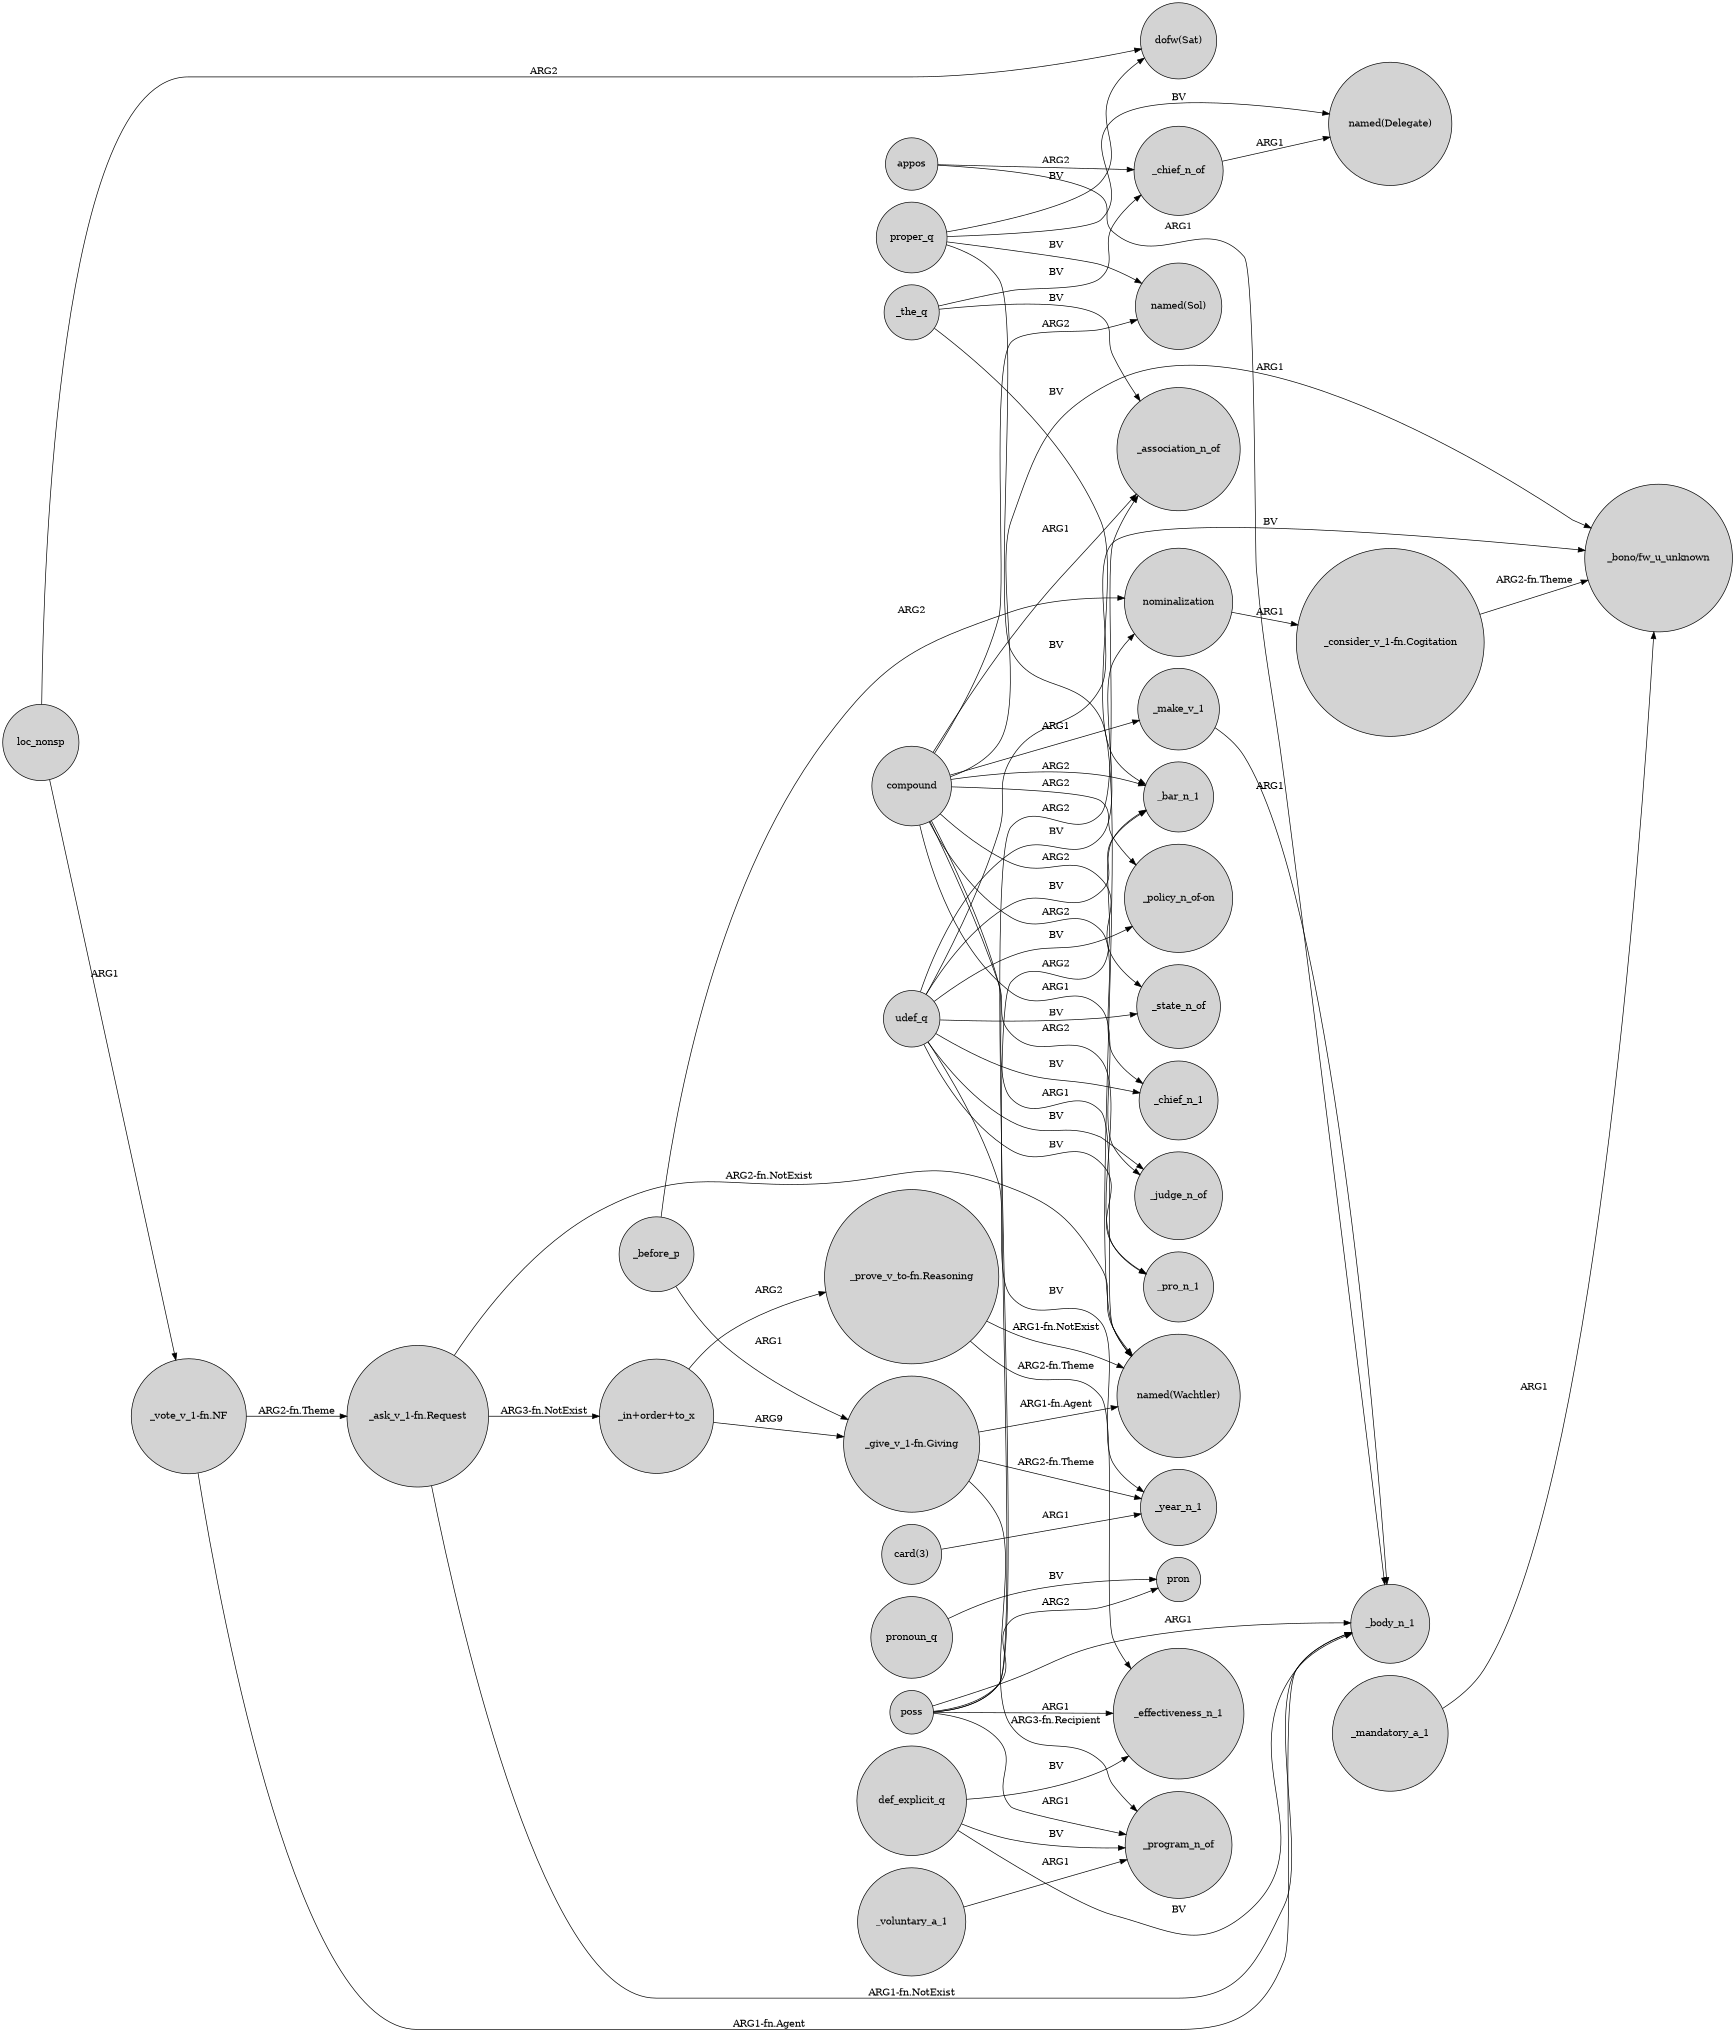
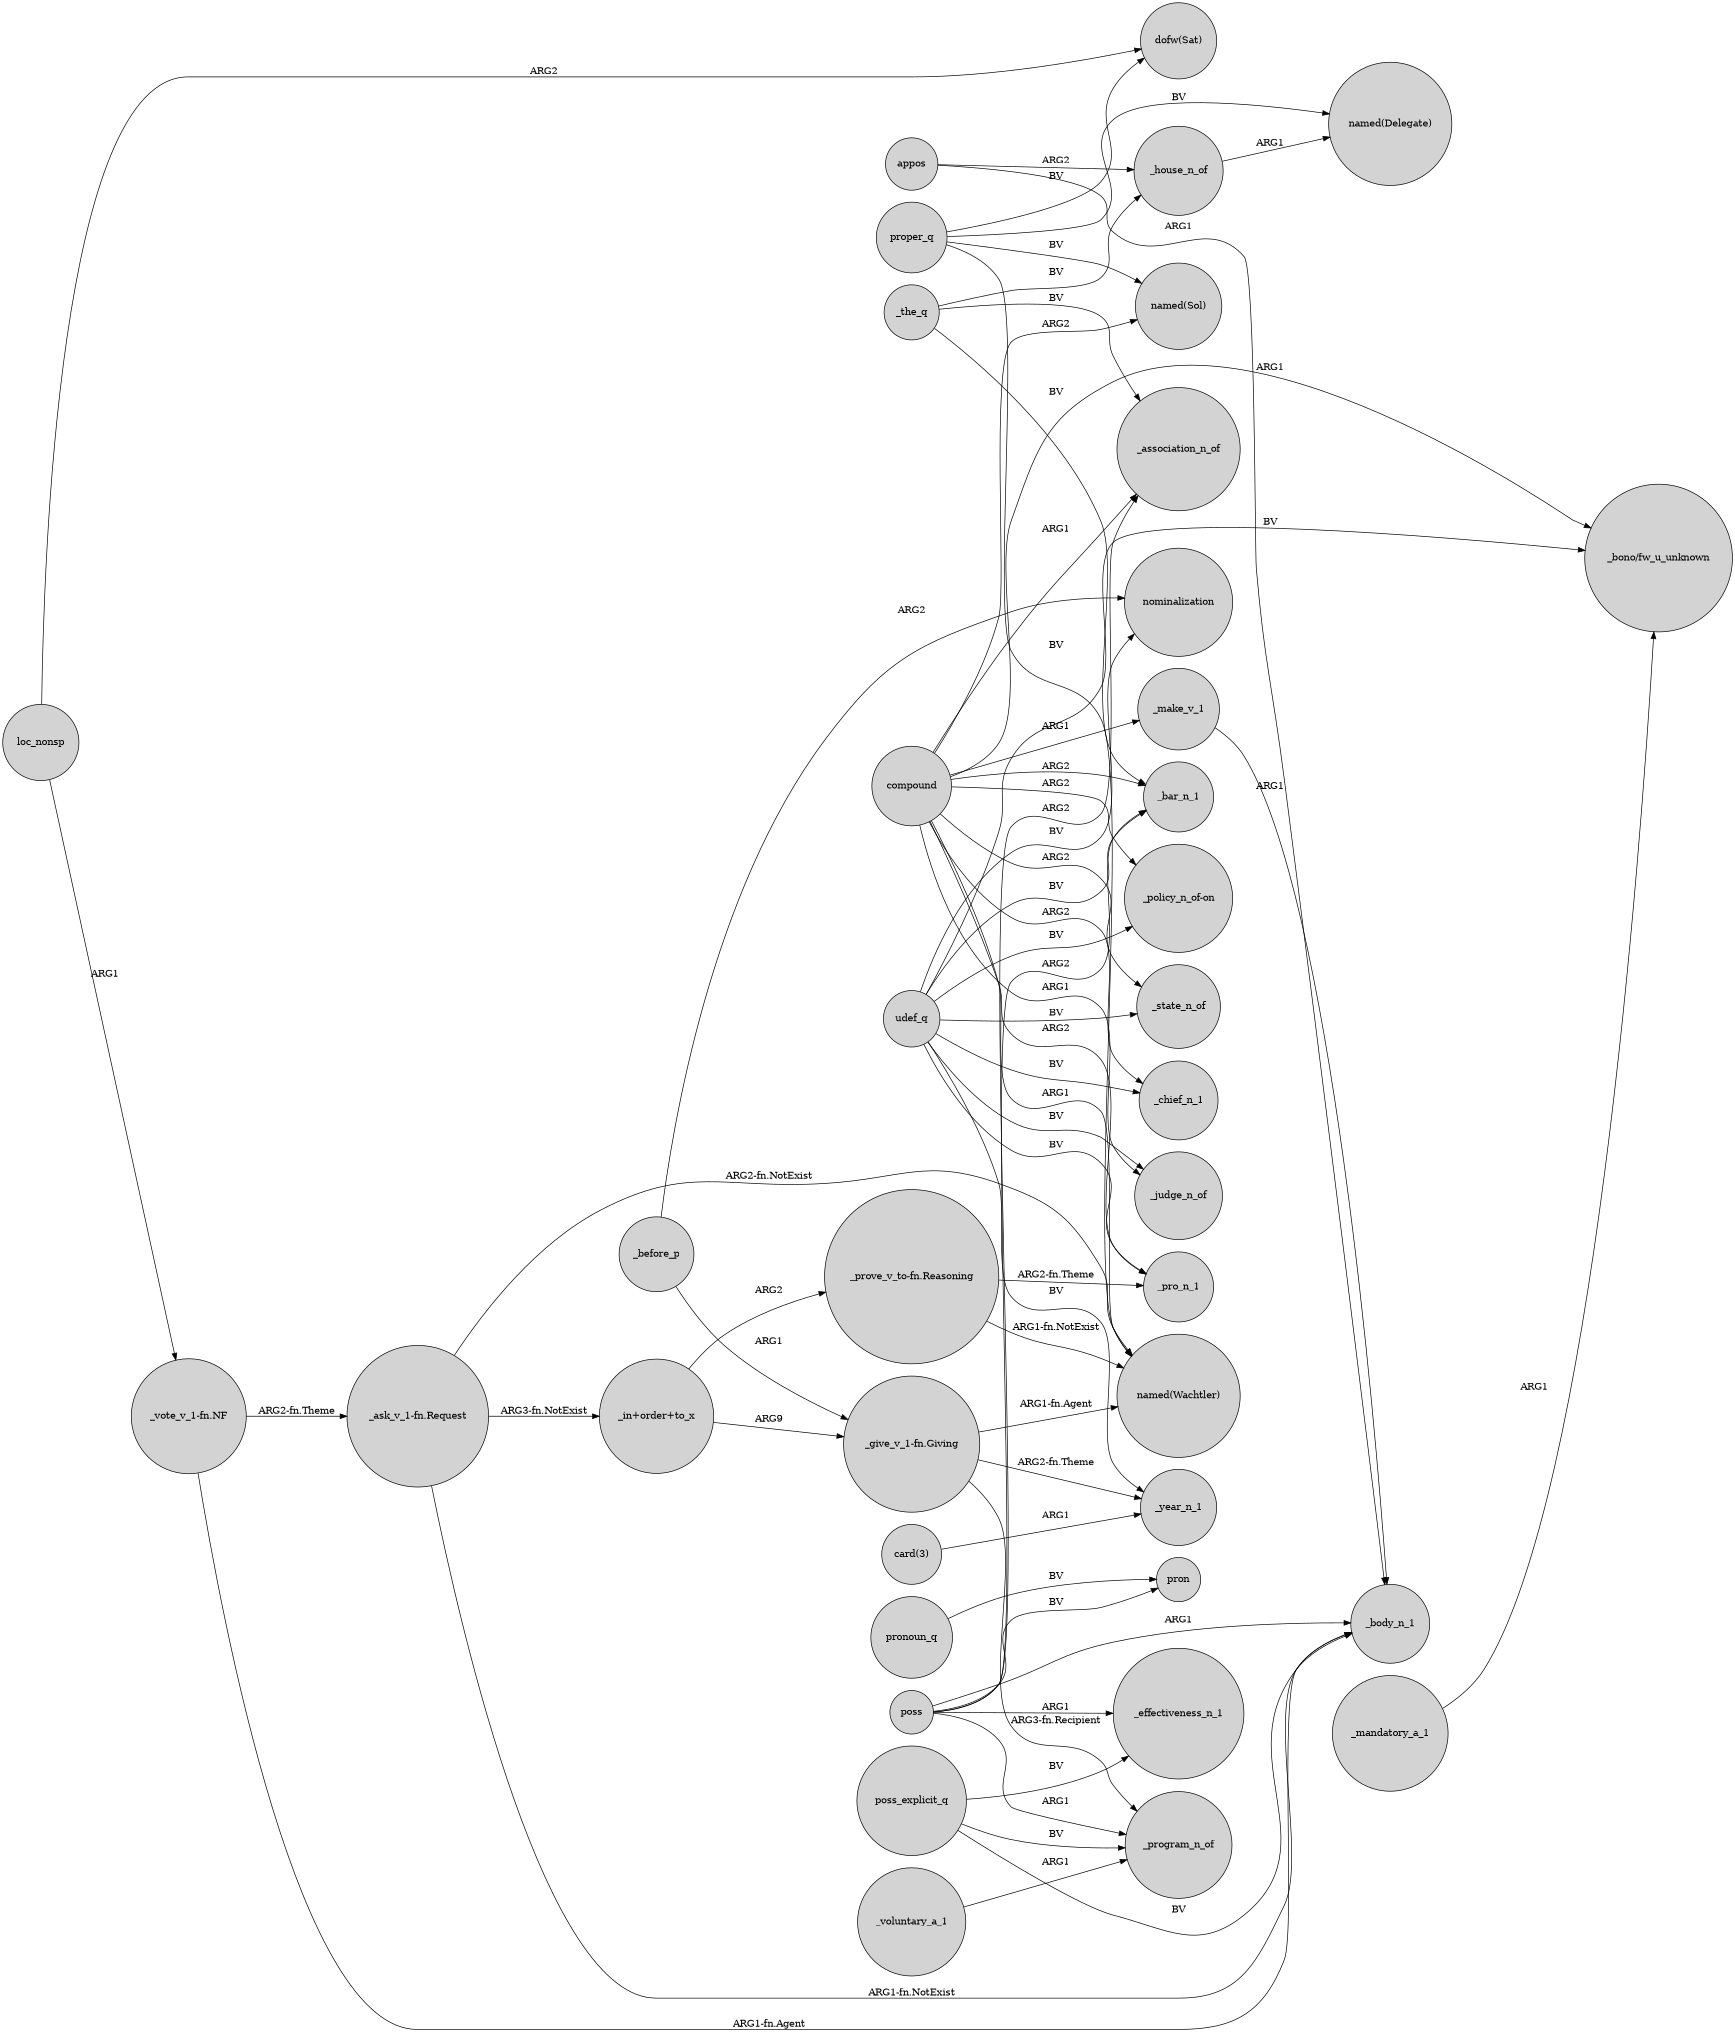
(1179, 171) -> (1179, 171)
(1390, 642) -> none
(1109, 1468) -> (1068, 1283)
(1056, 1602) -> (1056, 1602)
(912, 1801) -> (912, 1801)
